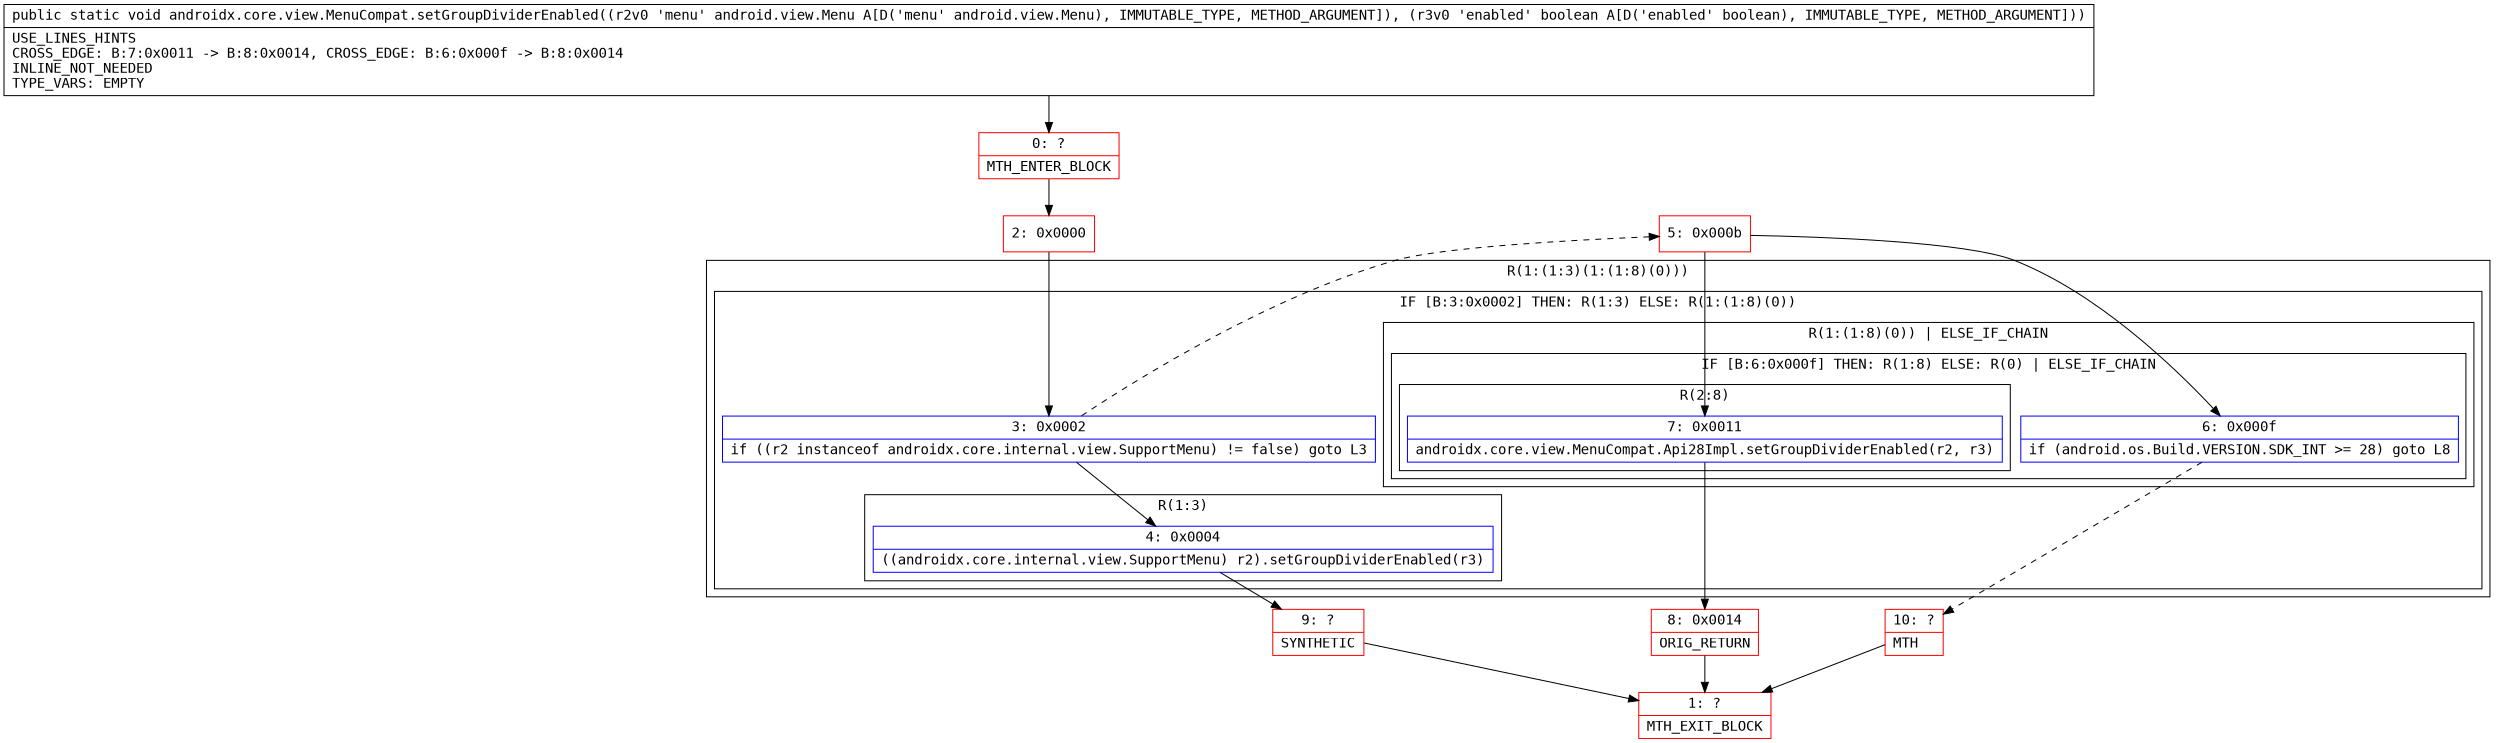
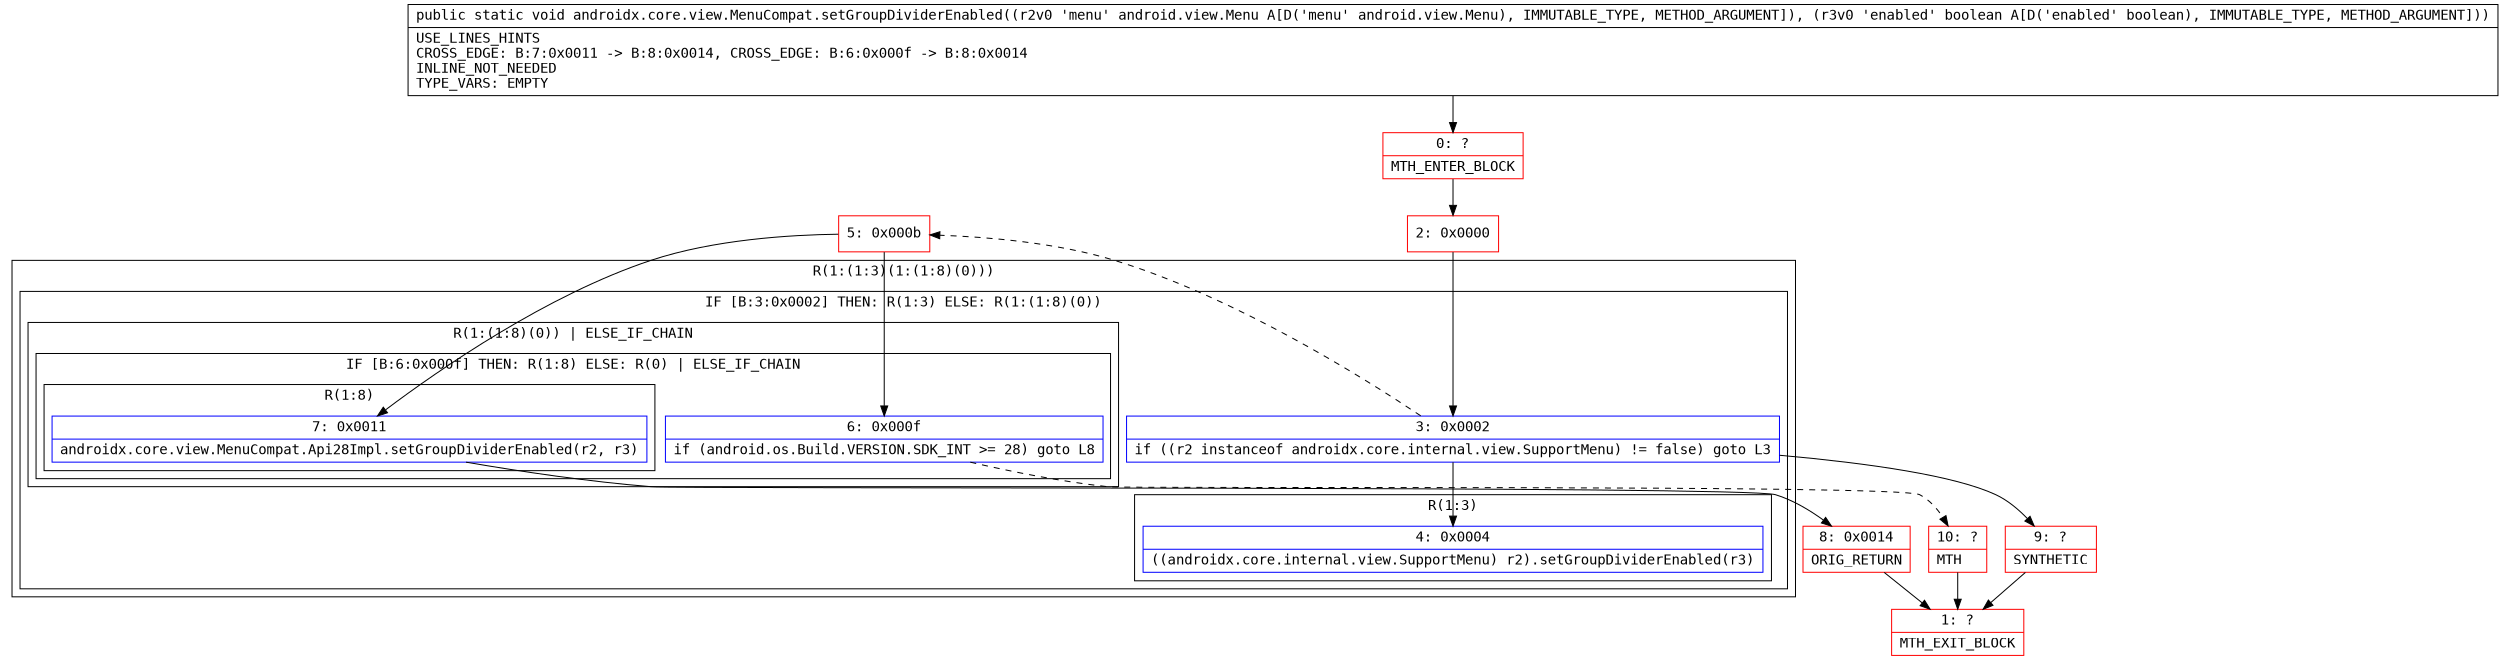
(1705, 396) -> (349, 396)
(1246, 588) -> (1909, 471)
